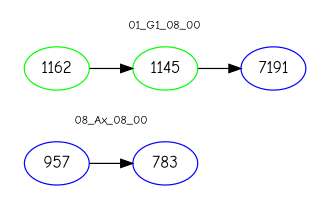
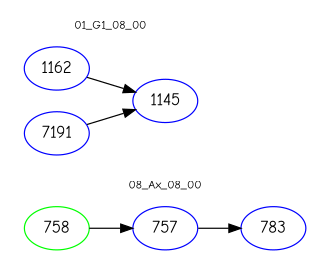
(57, 68) -> (57, 68)
(165, 68) -> (165, 101)
(213, 68) -> (105, 119)
(57, 163) -> (165, 228)
none -> (57, 228)
